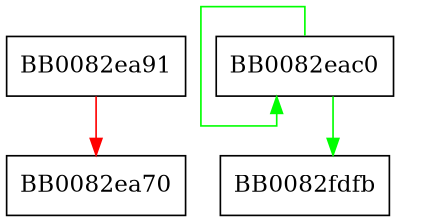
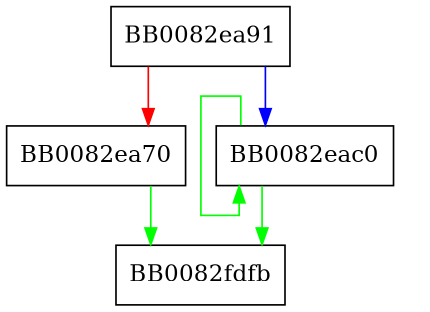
none -> (265, 88)
none -> (151, 207)
